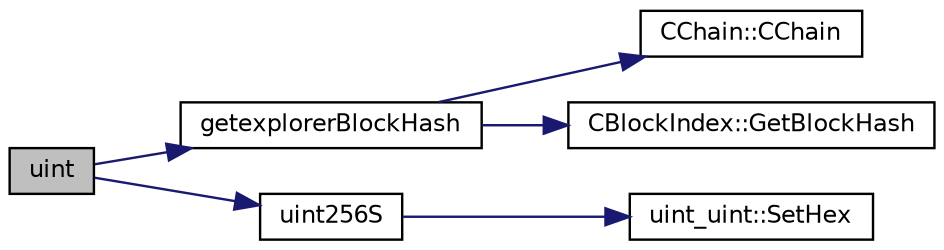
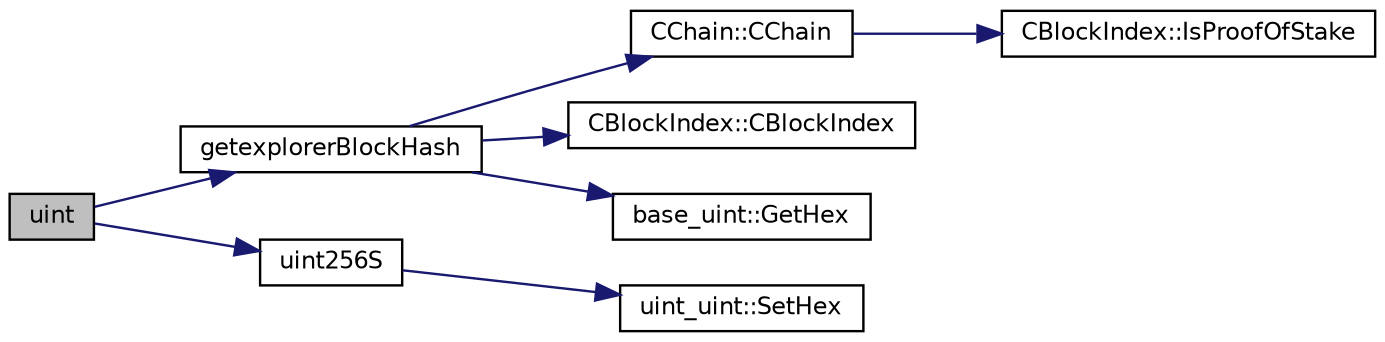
none -> (1189, 34)
(751, 125) -> (742, 125)
none -> (742, 217)
